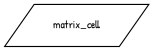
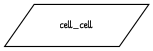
(77, 25) -> (77, 25)
